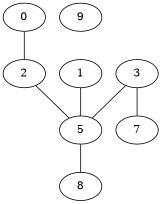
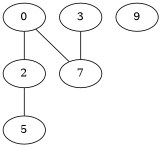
none -> (52, 45)
(81, 74) -> none
(109, 102) -> none
(81, 186) -> none
